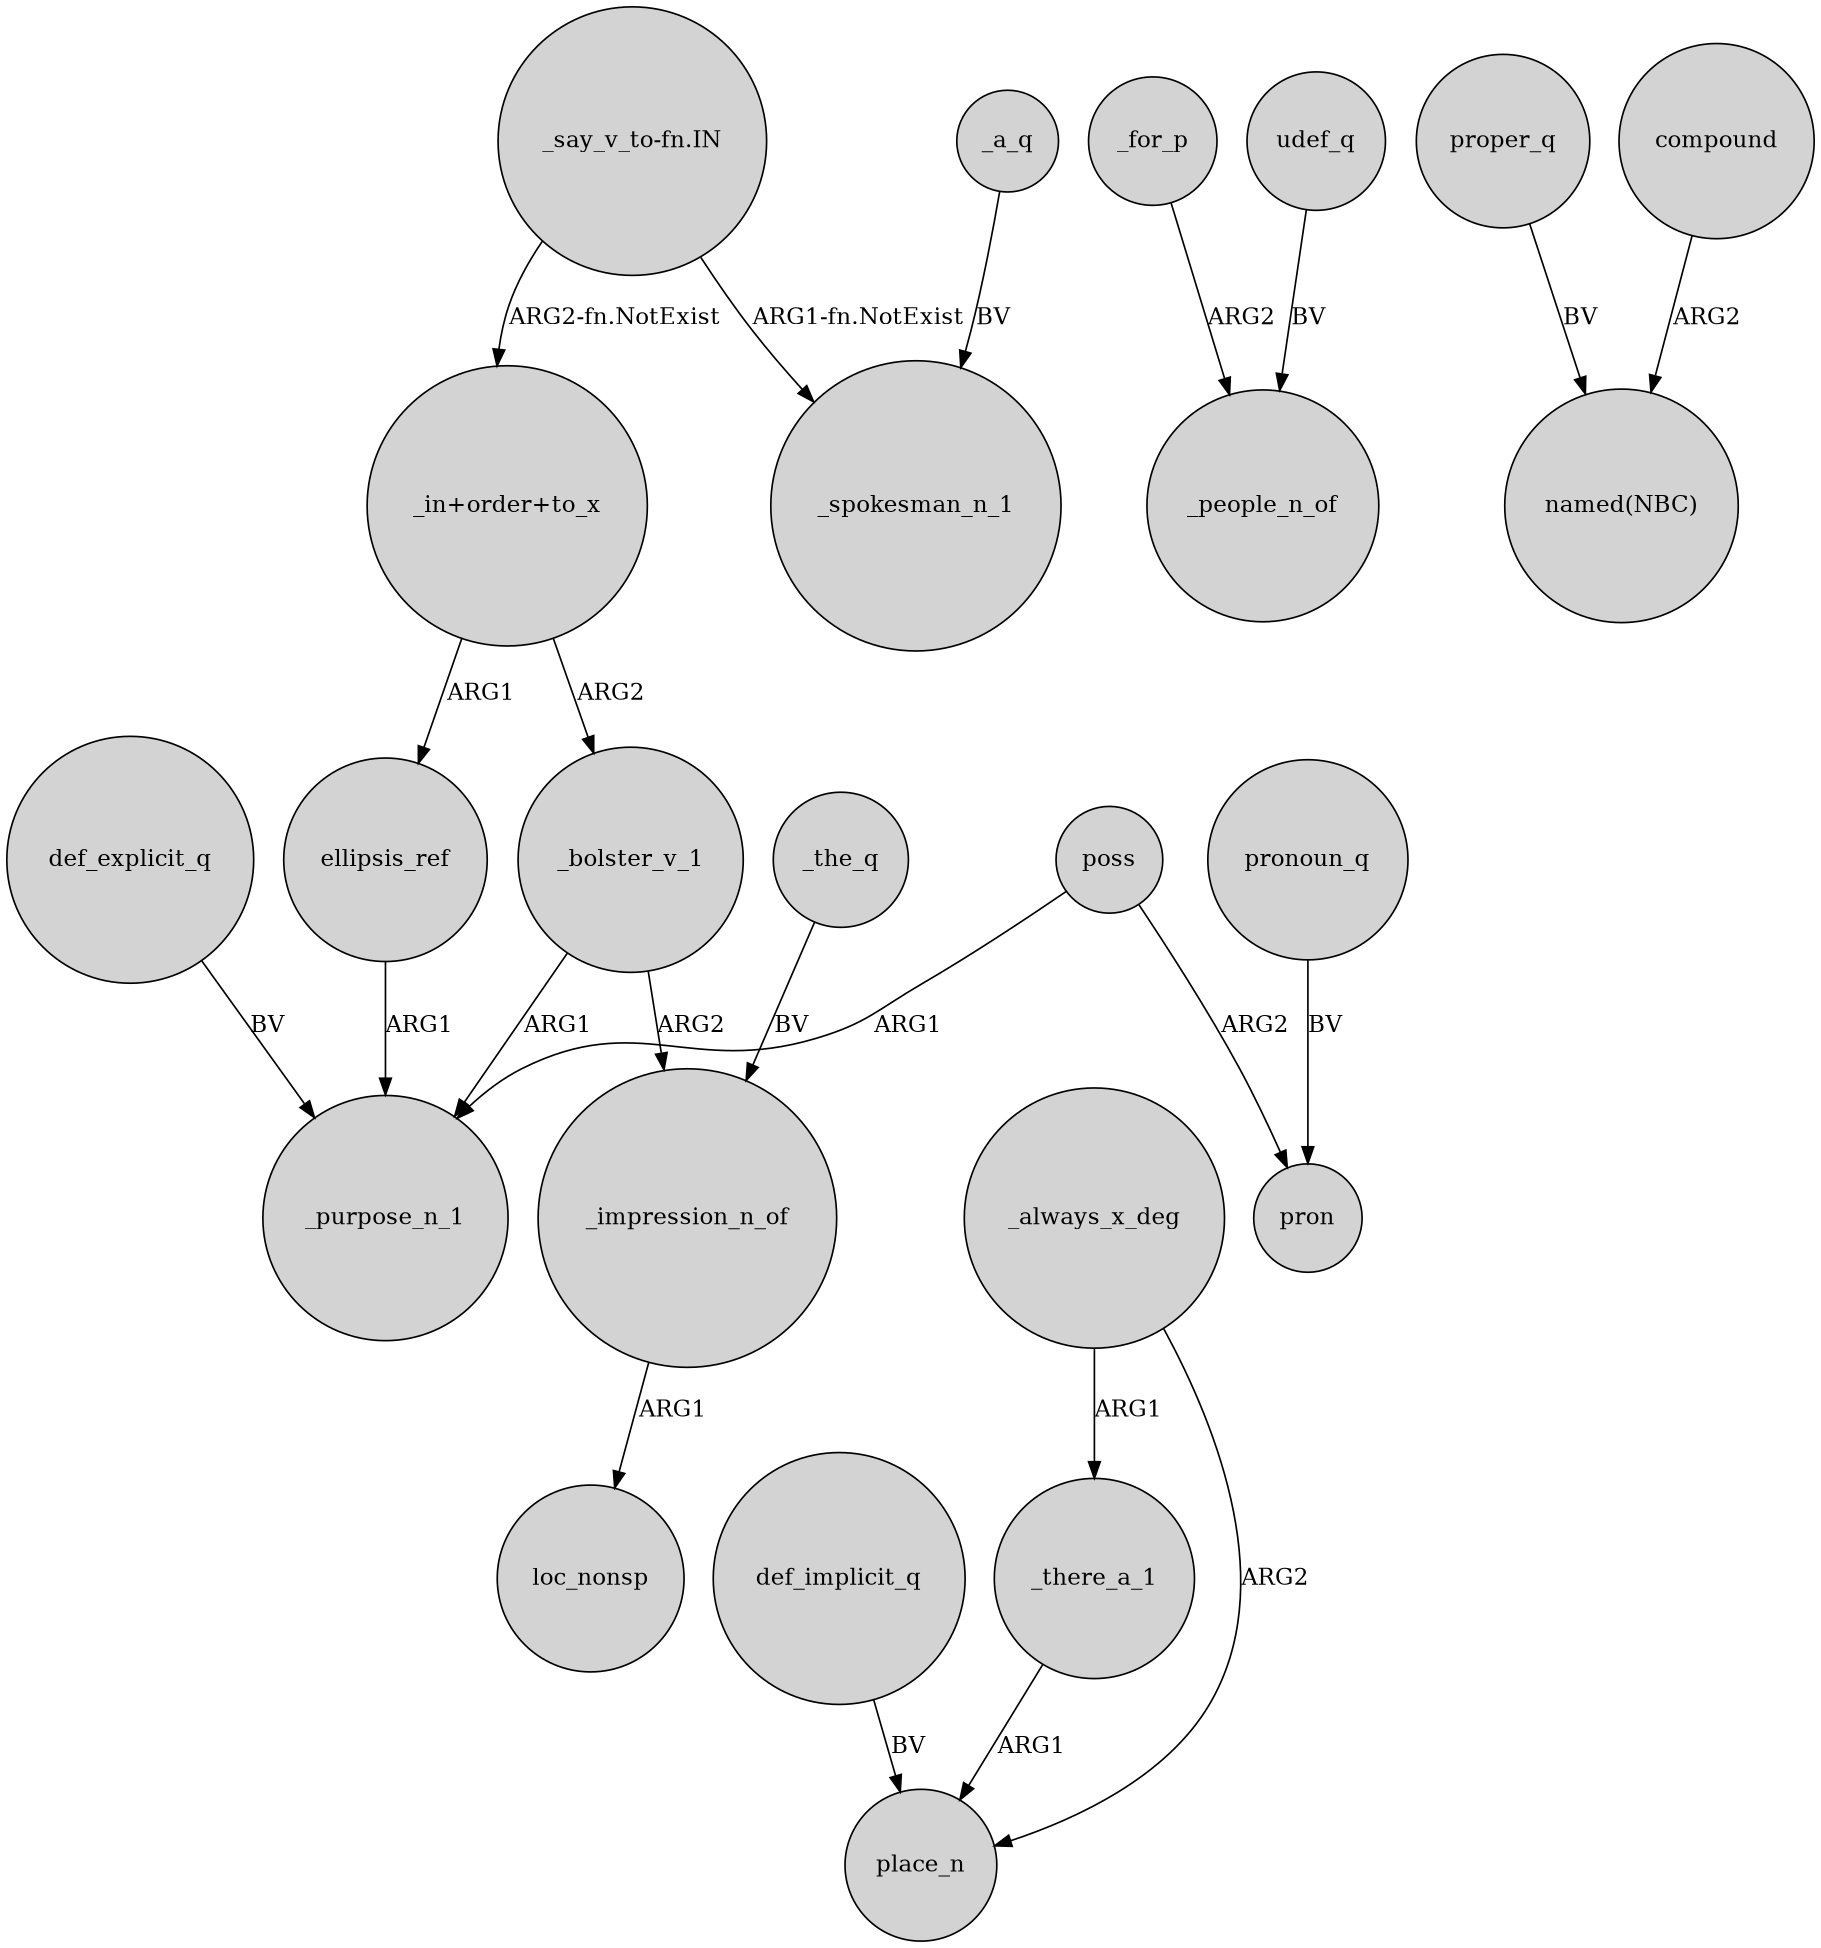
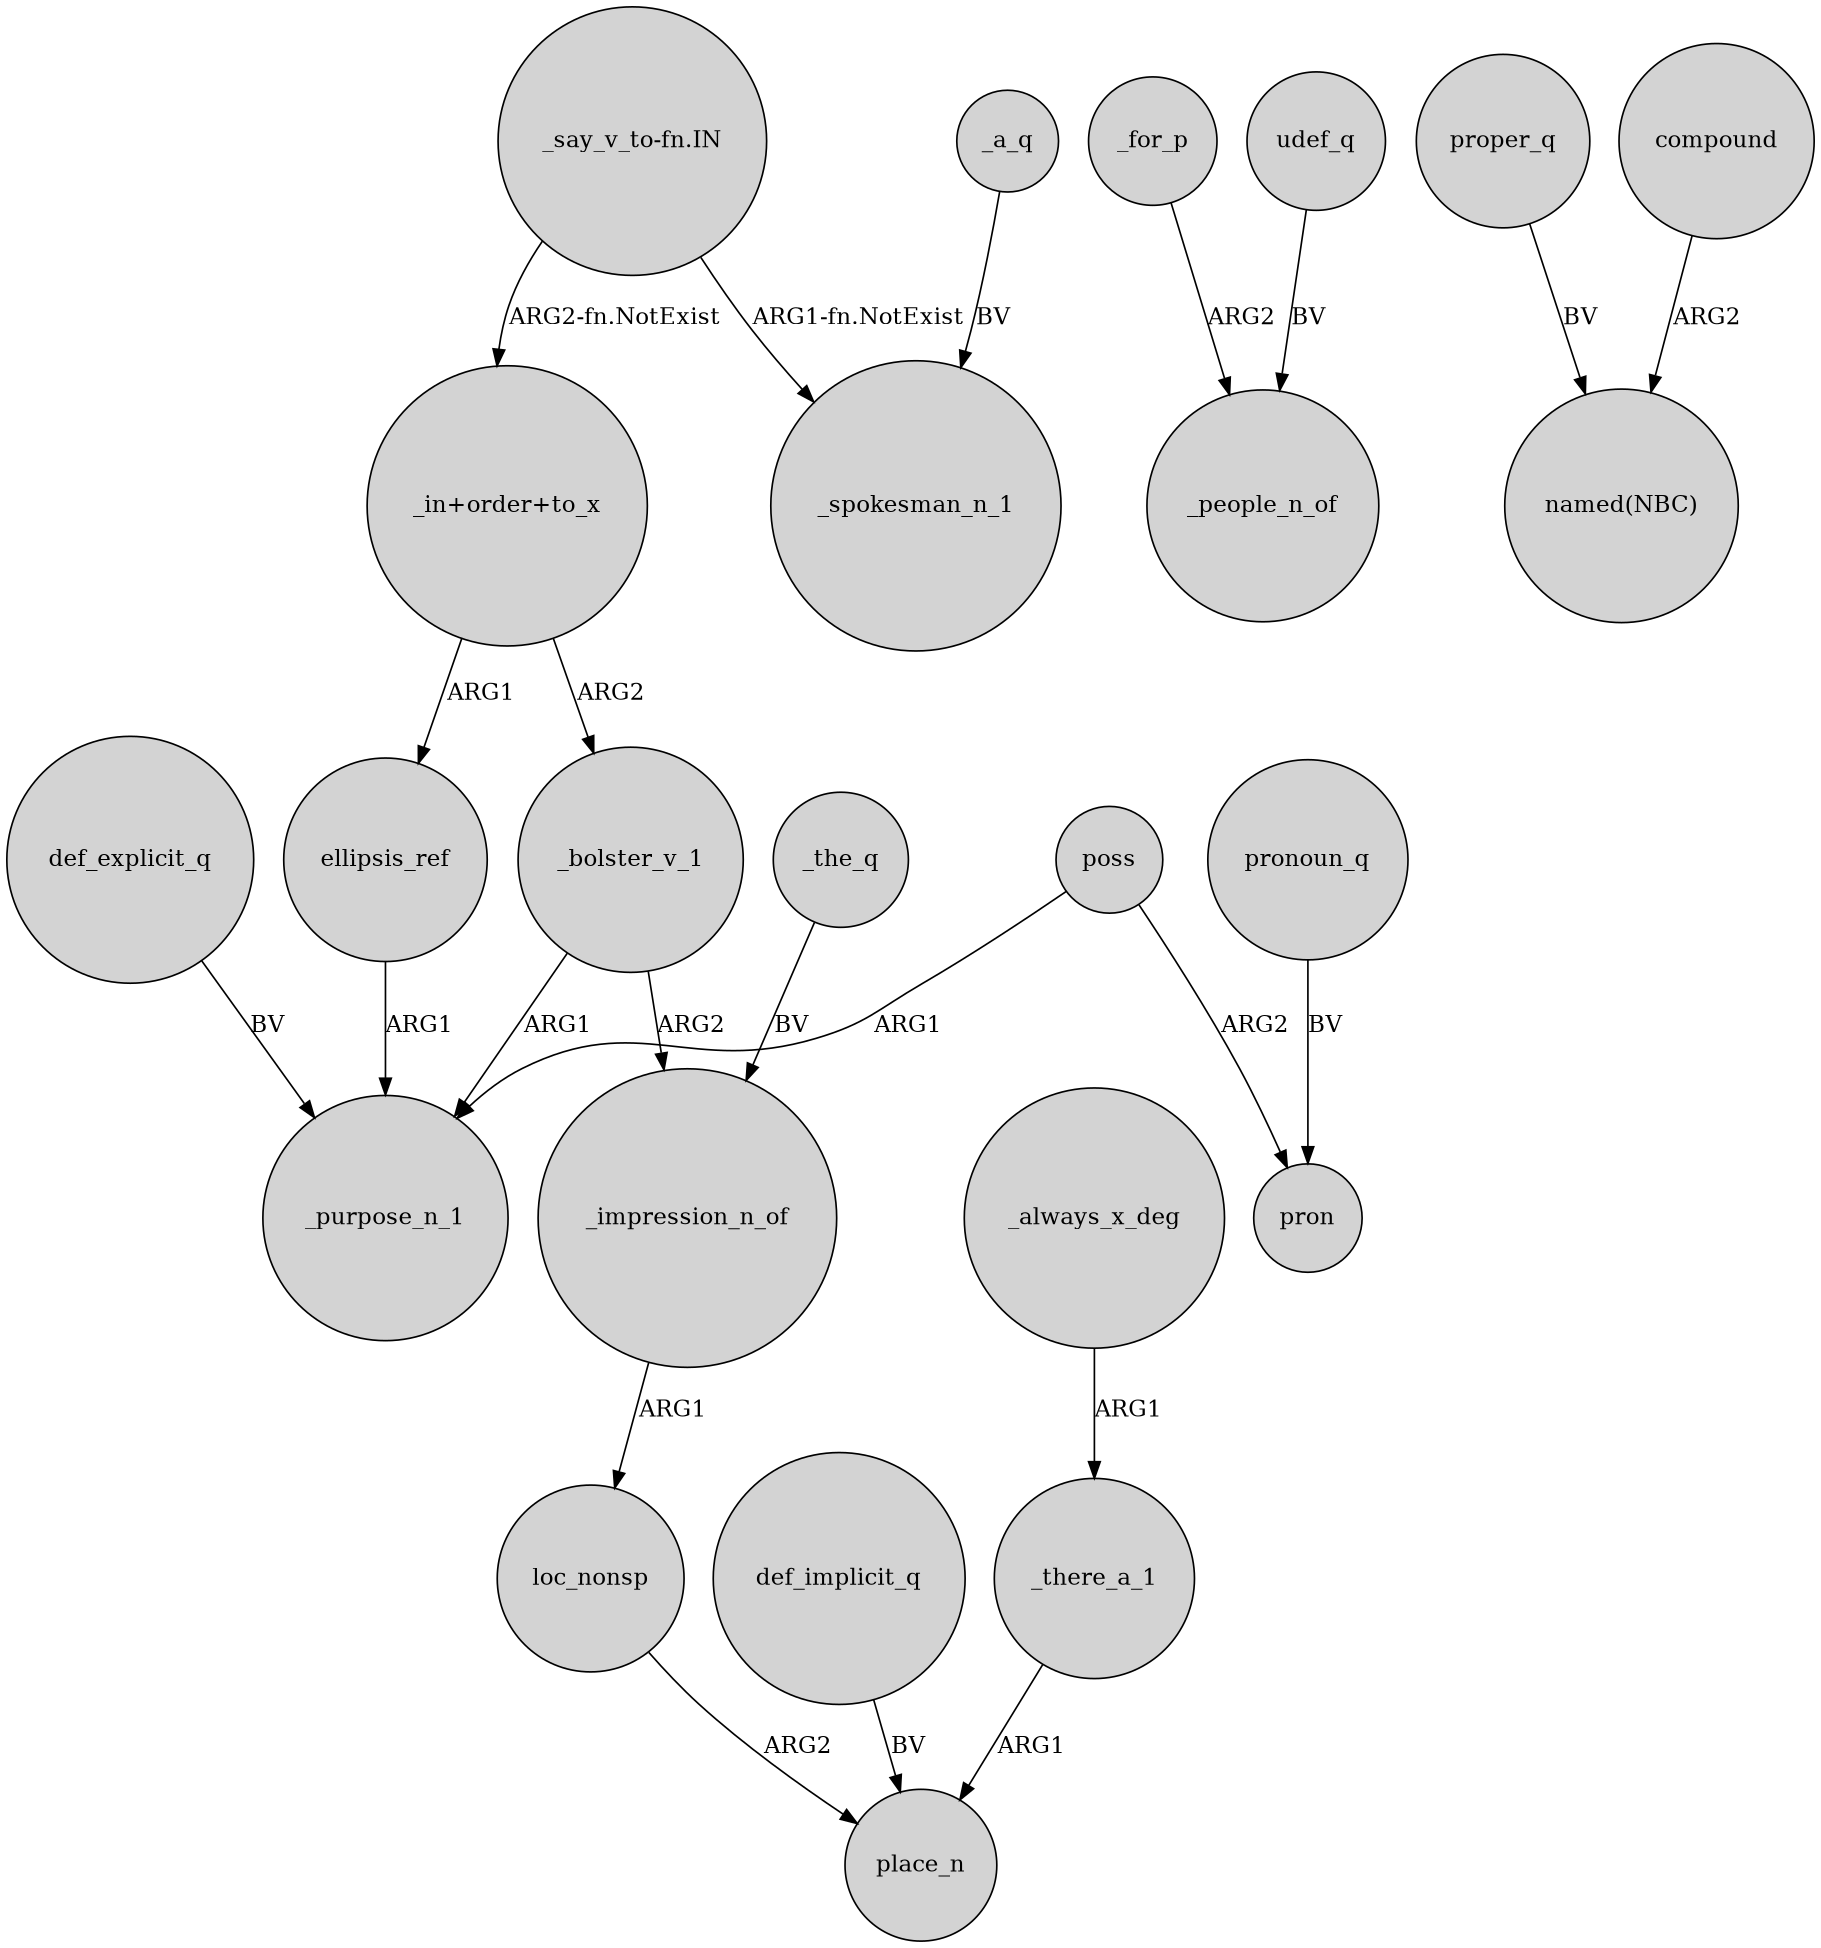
(1235, 1635) -> (741, 1740)
